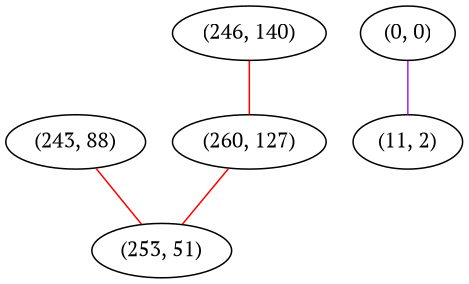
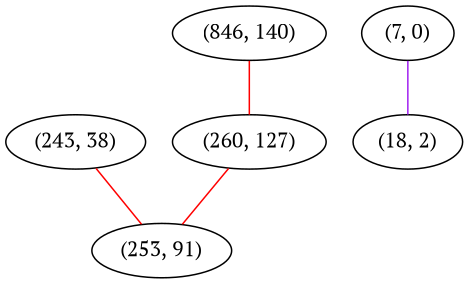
(249, 33) -> (249, 33)
(408, 33) -> (408, 33)
(76, 142) -> (76, 142)
(408, 142) -> (408, 142)
(162, 251) -> (162, 251)
